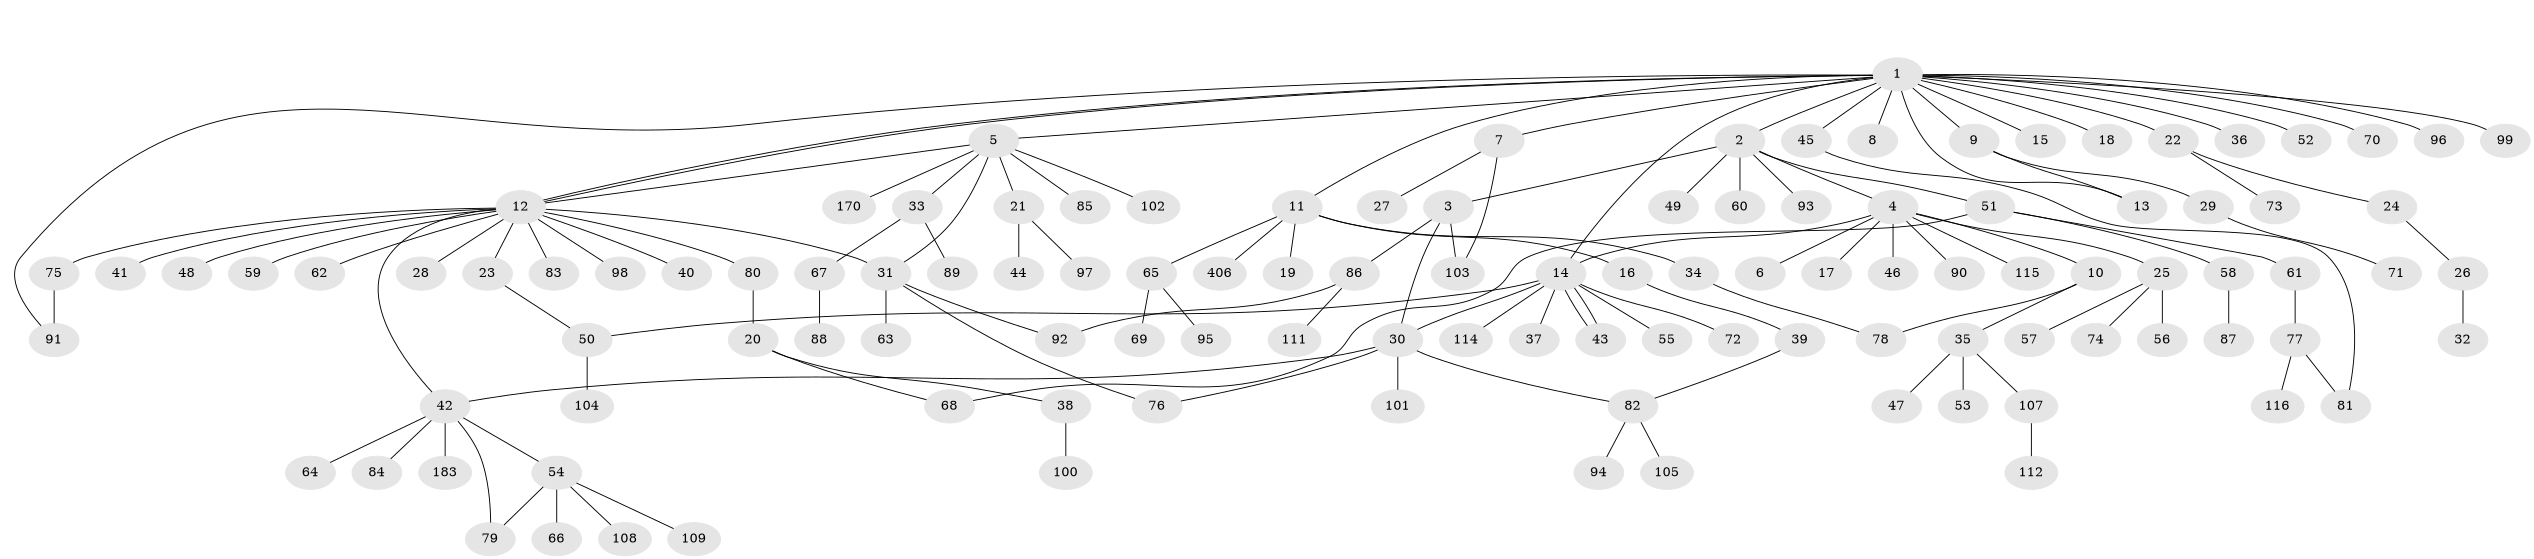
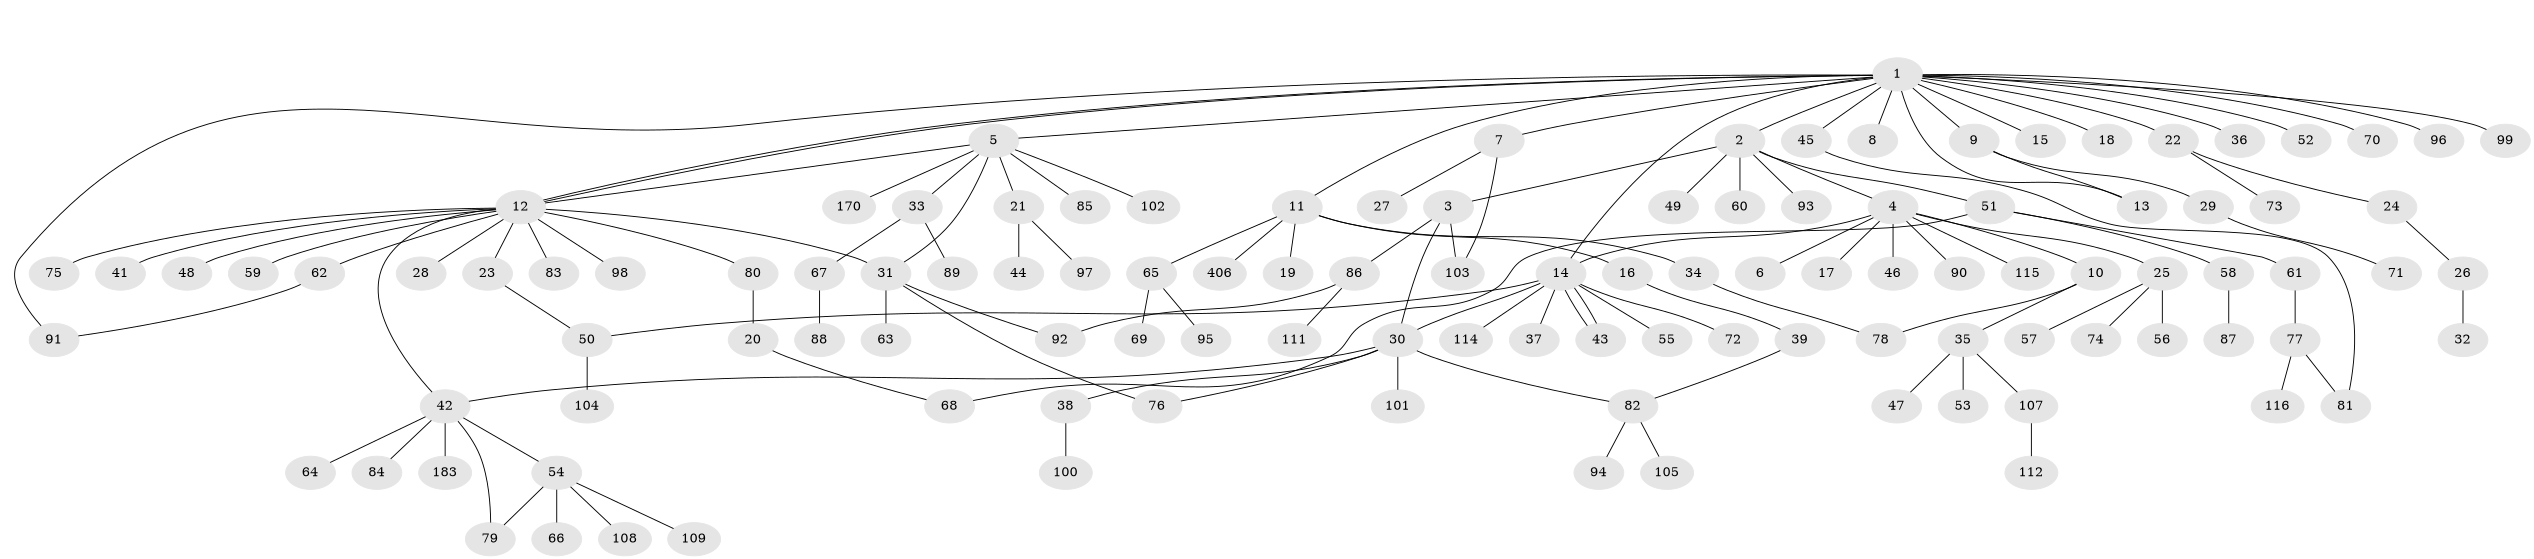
(687, 274) -> none
(54, 307) -> (191, 316)
(947, 384) -> (1233, 376)
